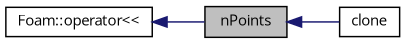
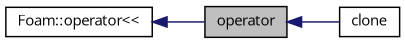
(246, 22) -> (246, 22)
